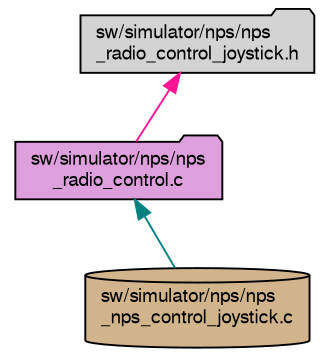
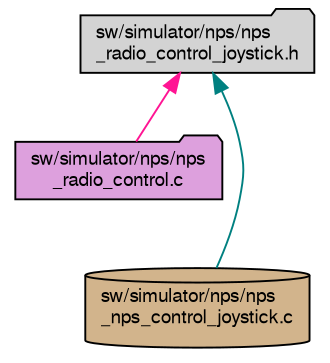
(160, 242) -> (243, 180)
